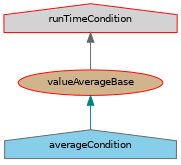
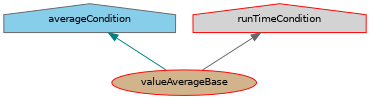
(91, 117) -> (141, 54)
